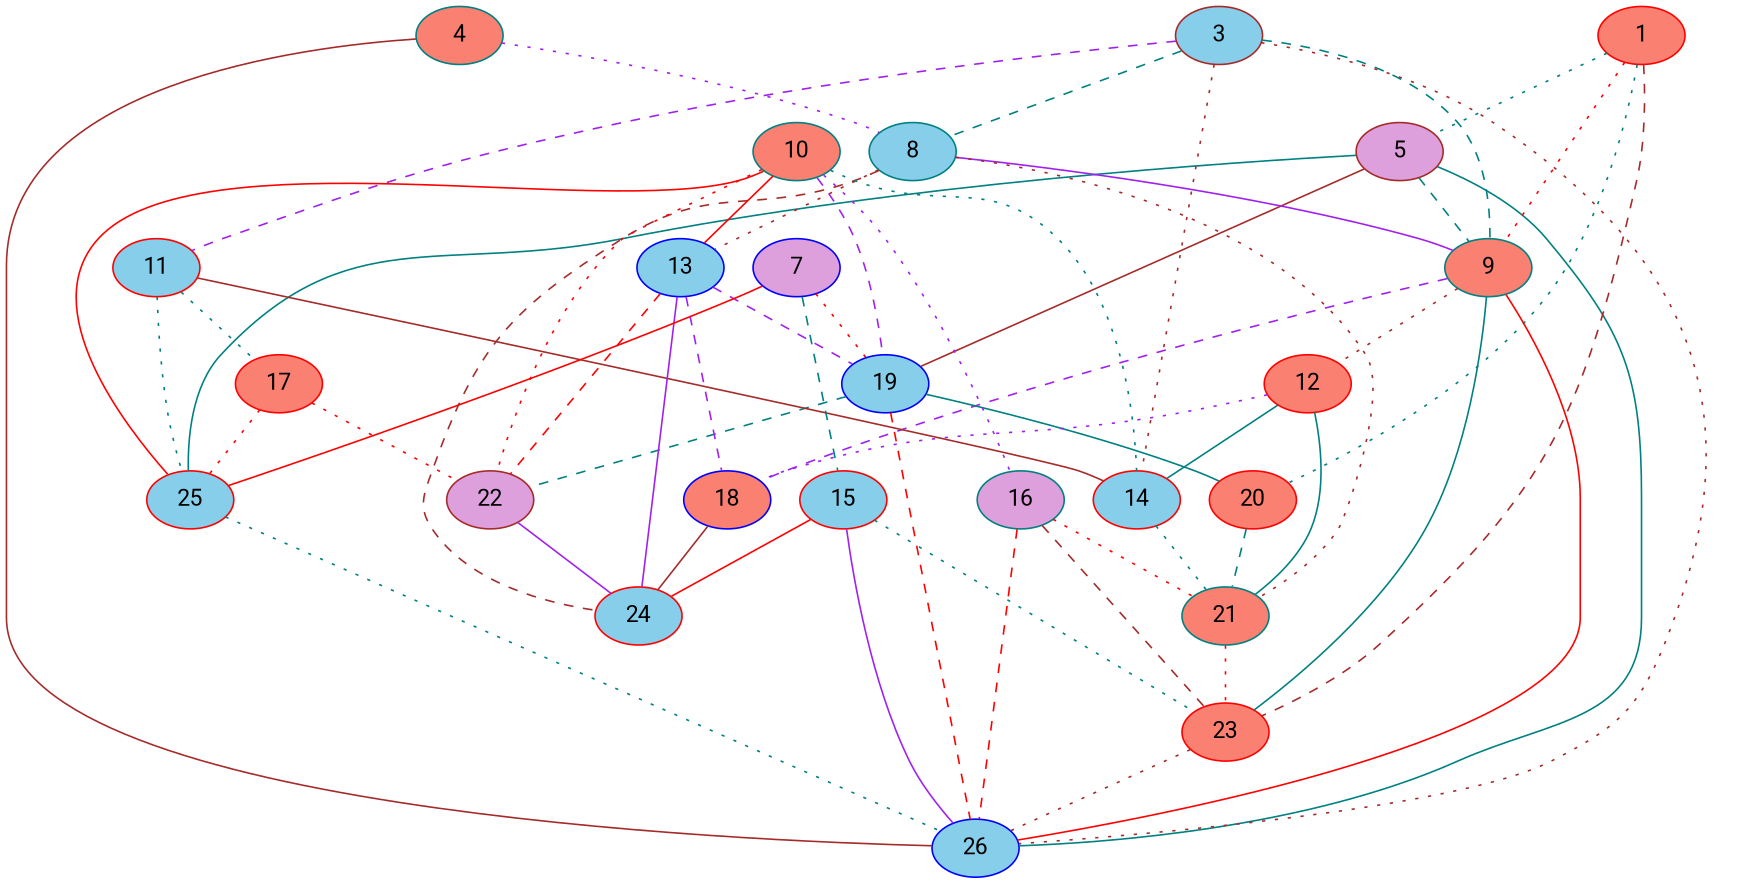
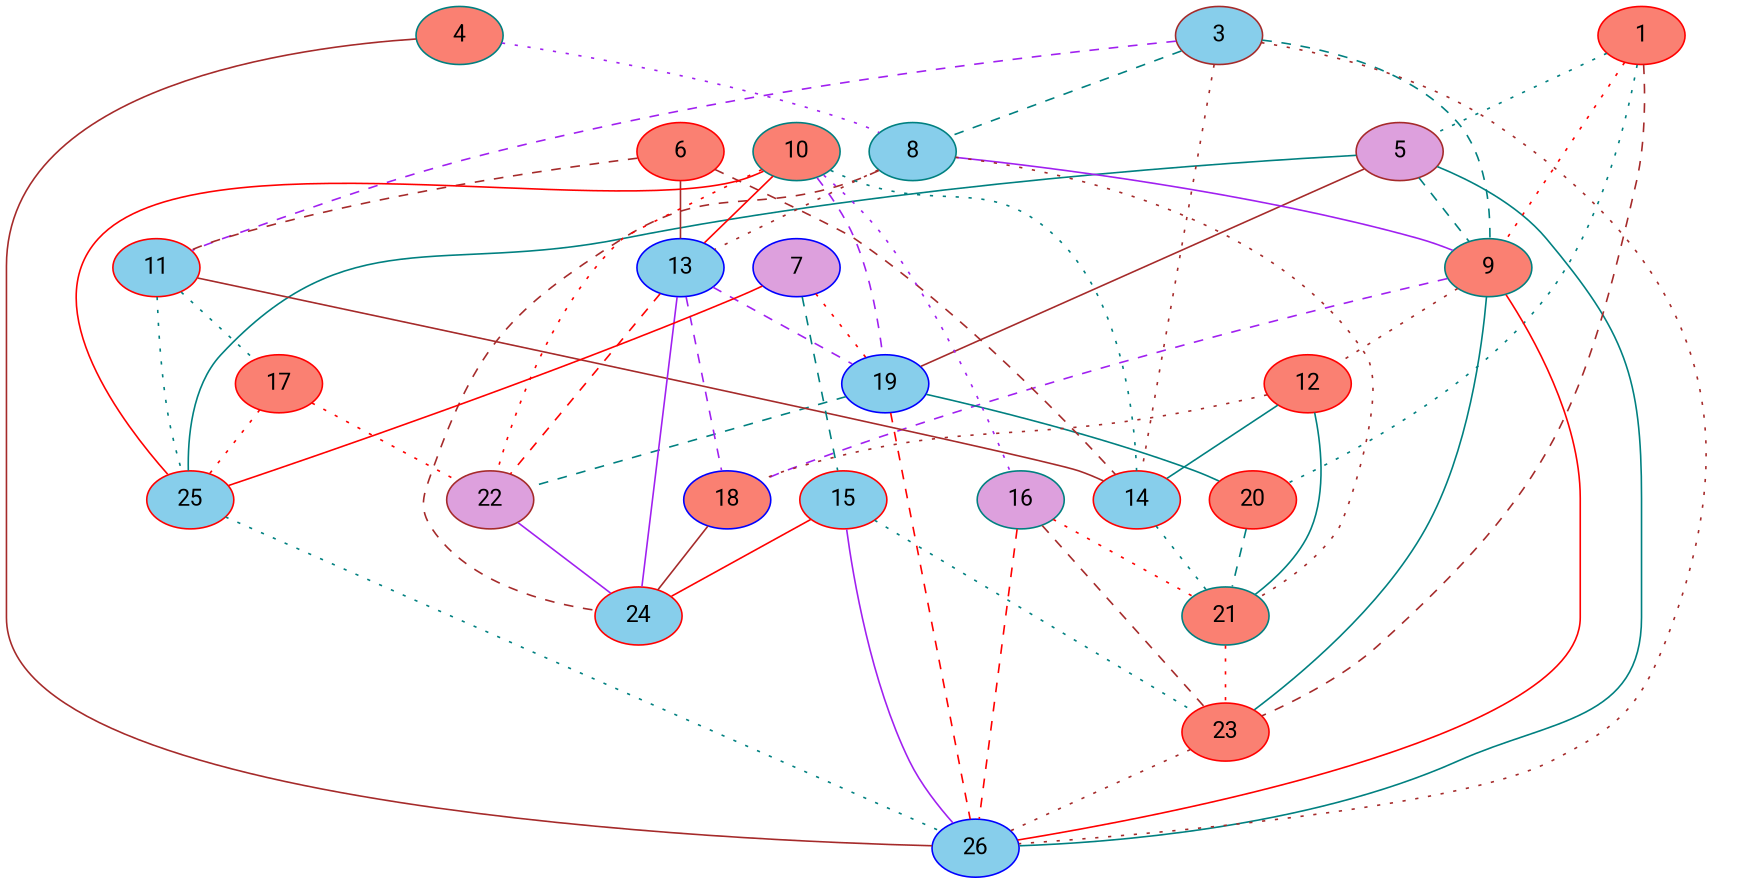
none -> (680, 152)
(1012, 432) -> (1012, 432)
